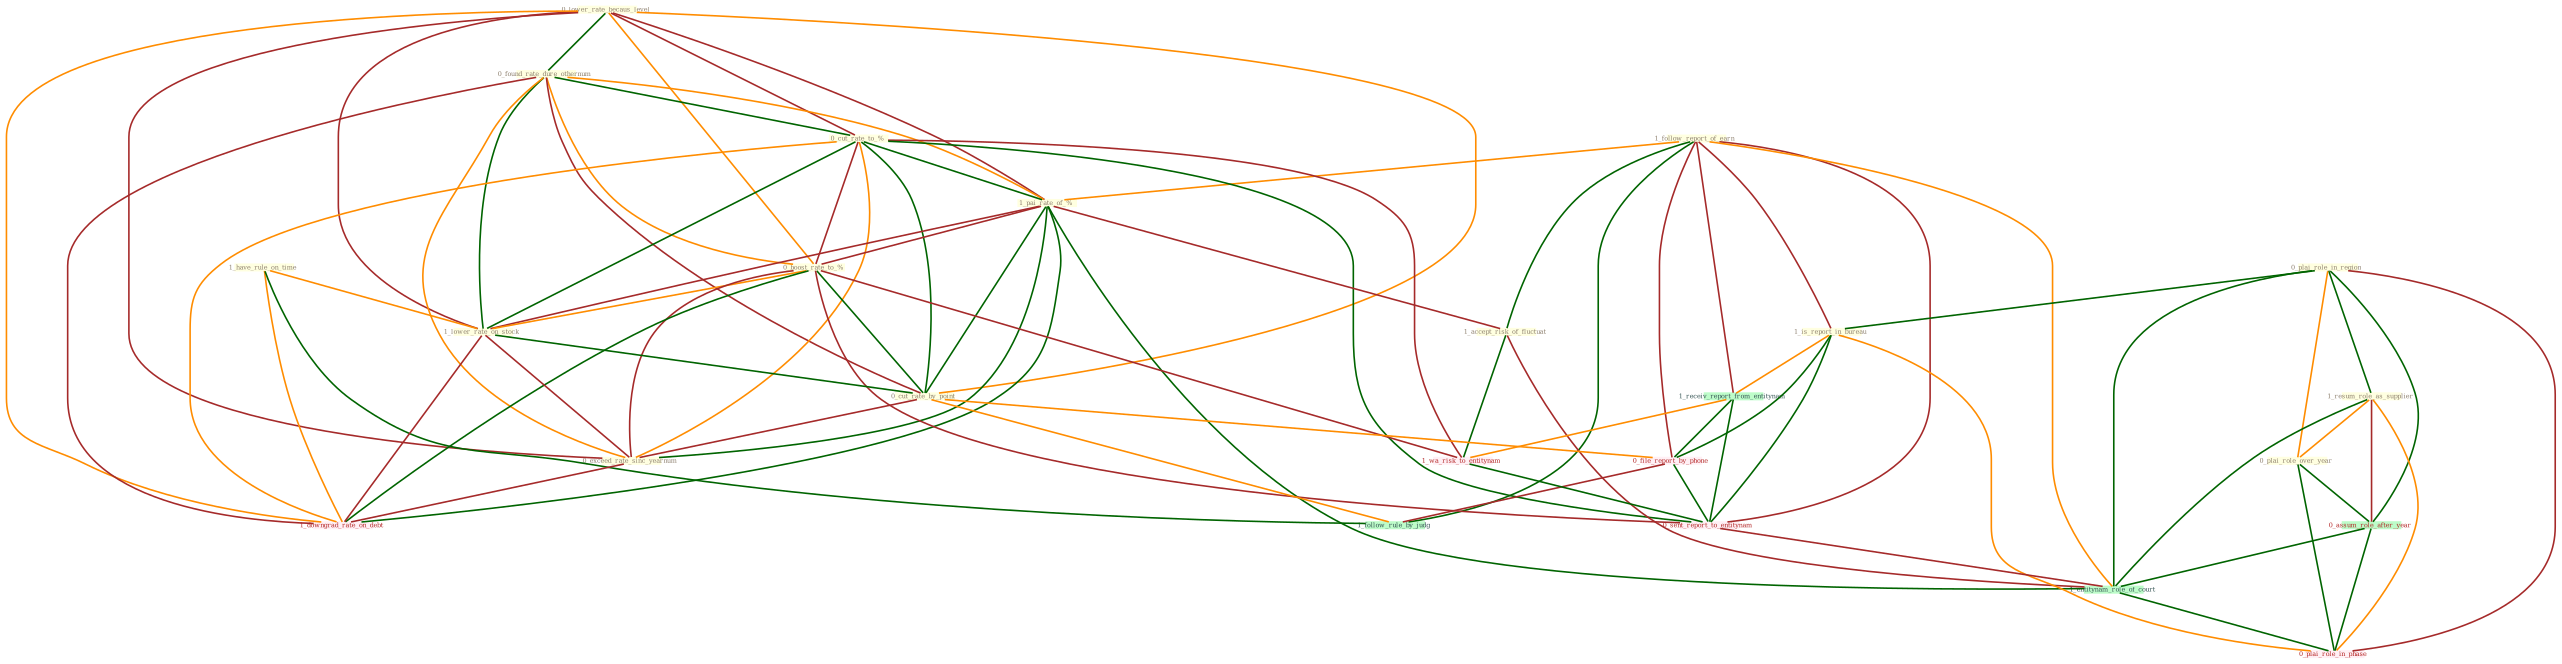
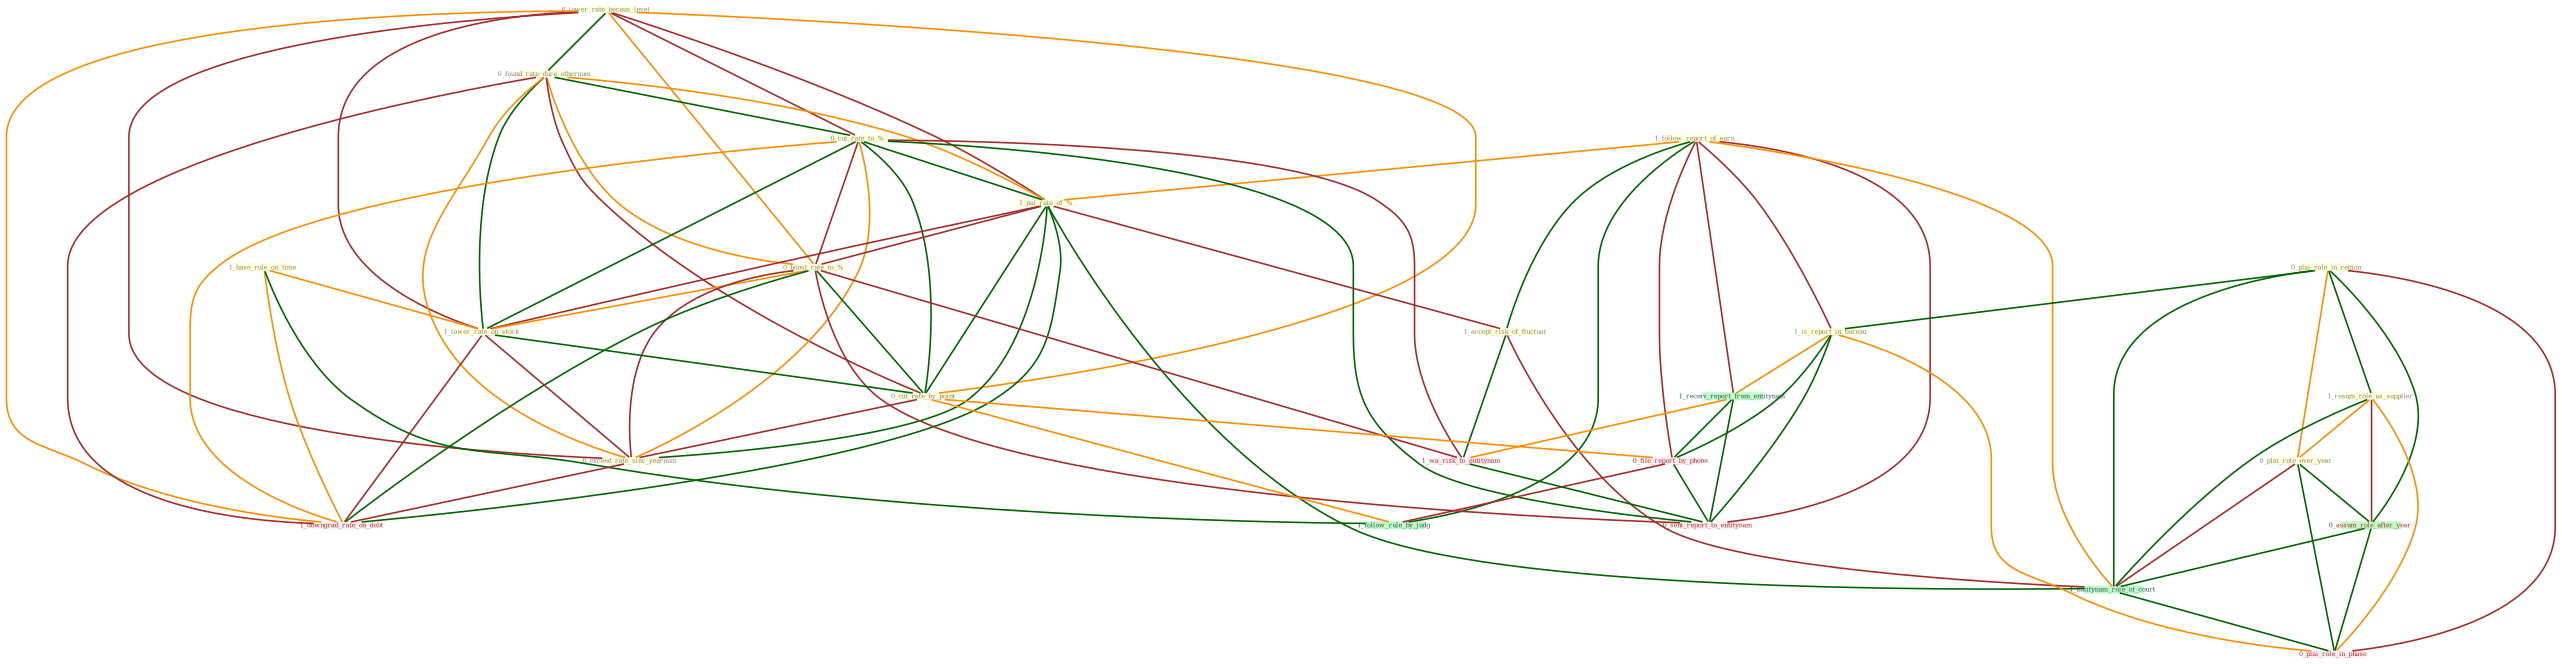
(1911, 557) -> (2206, 525)
